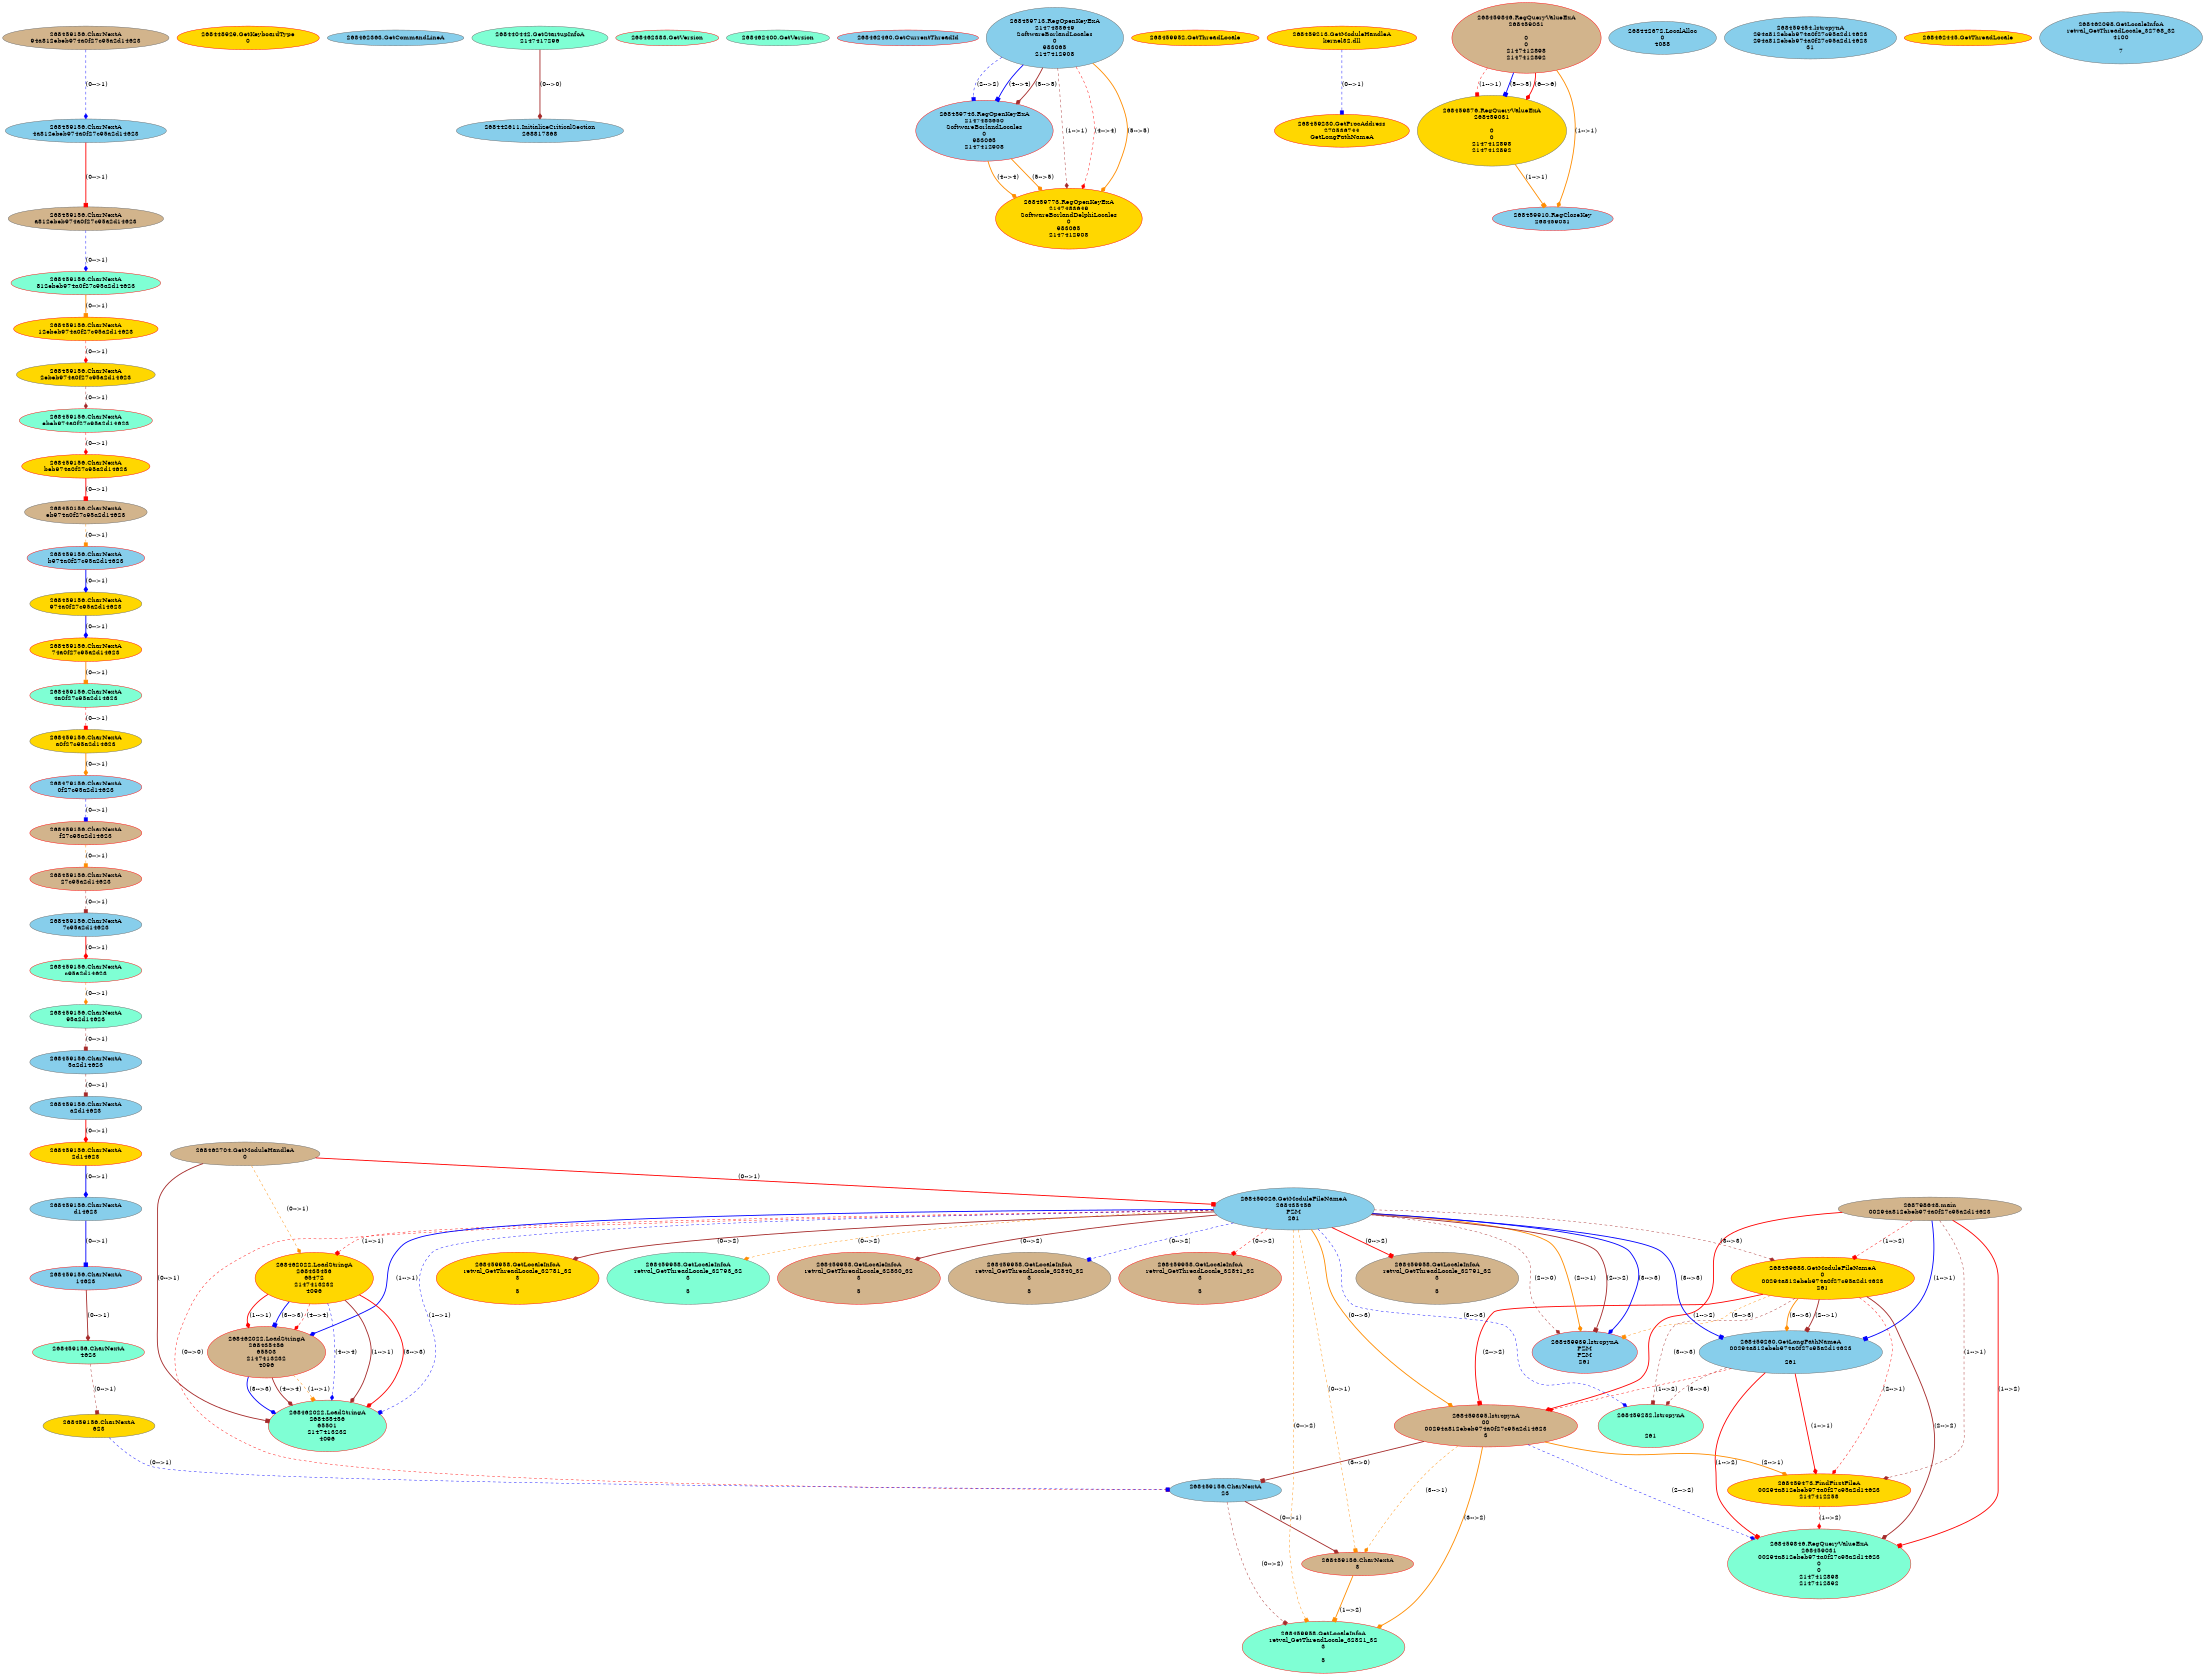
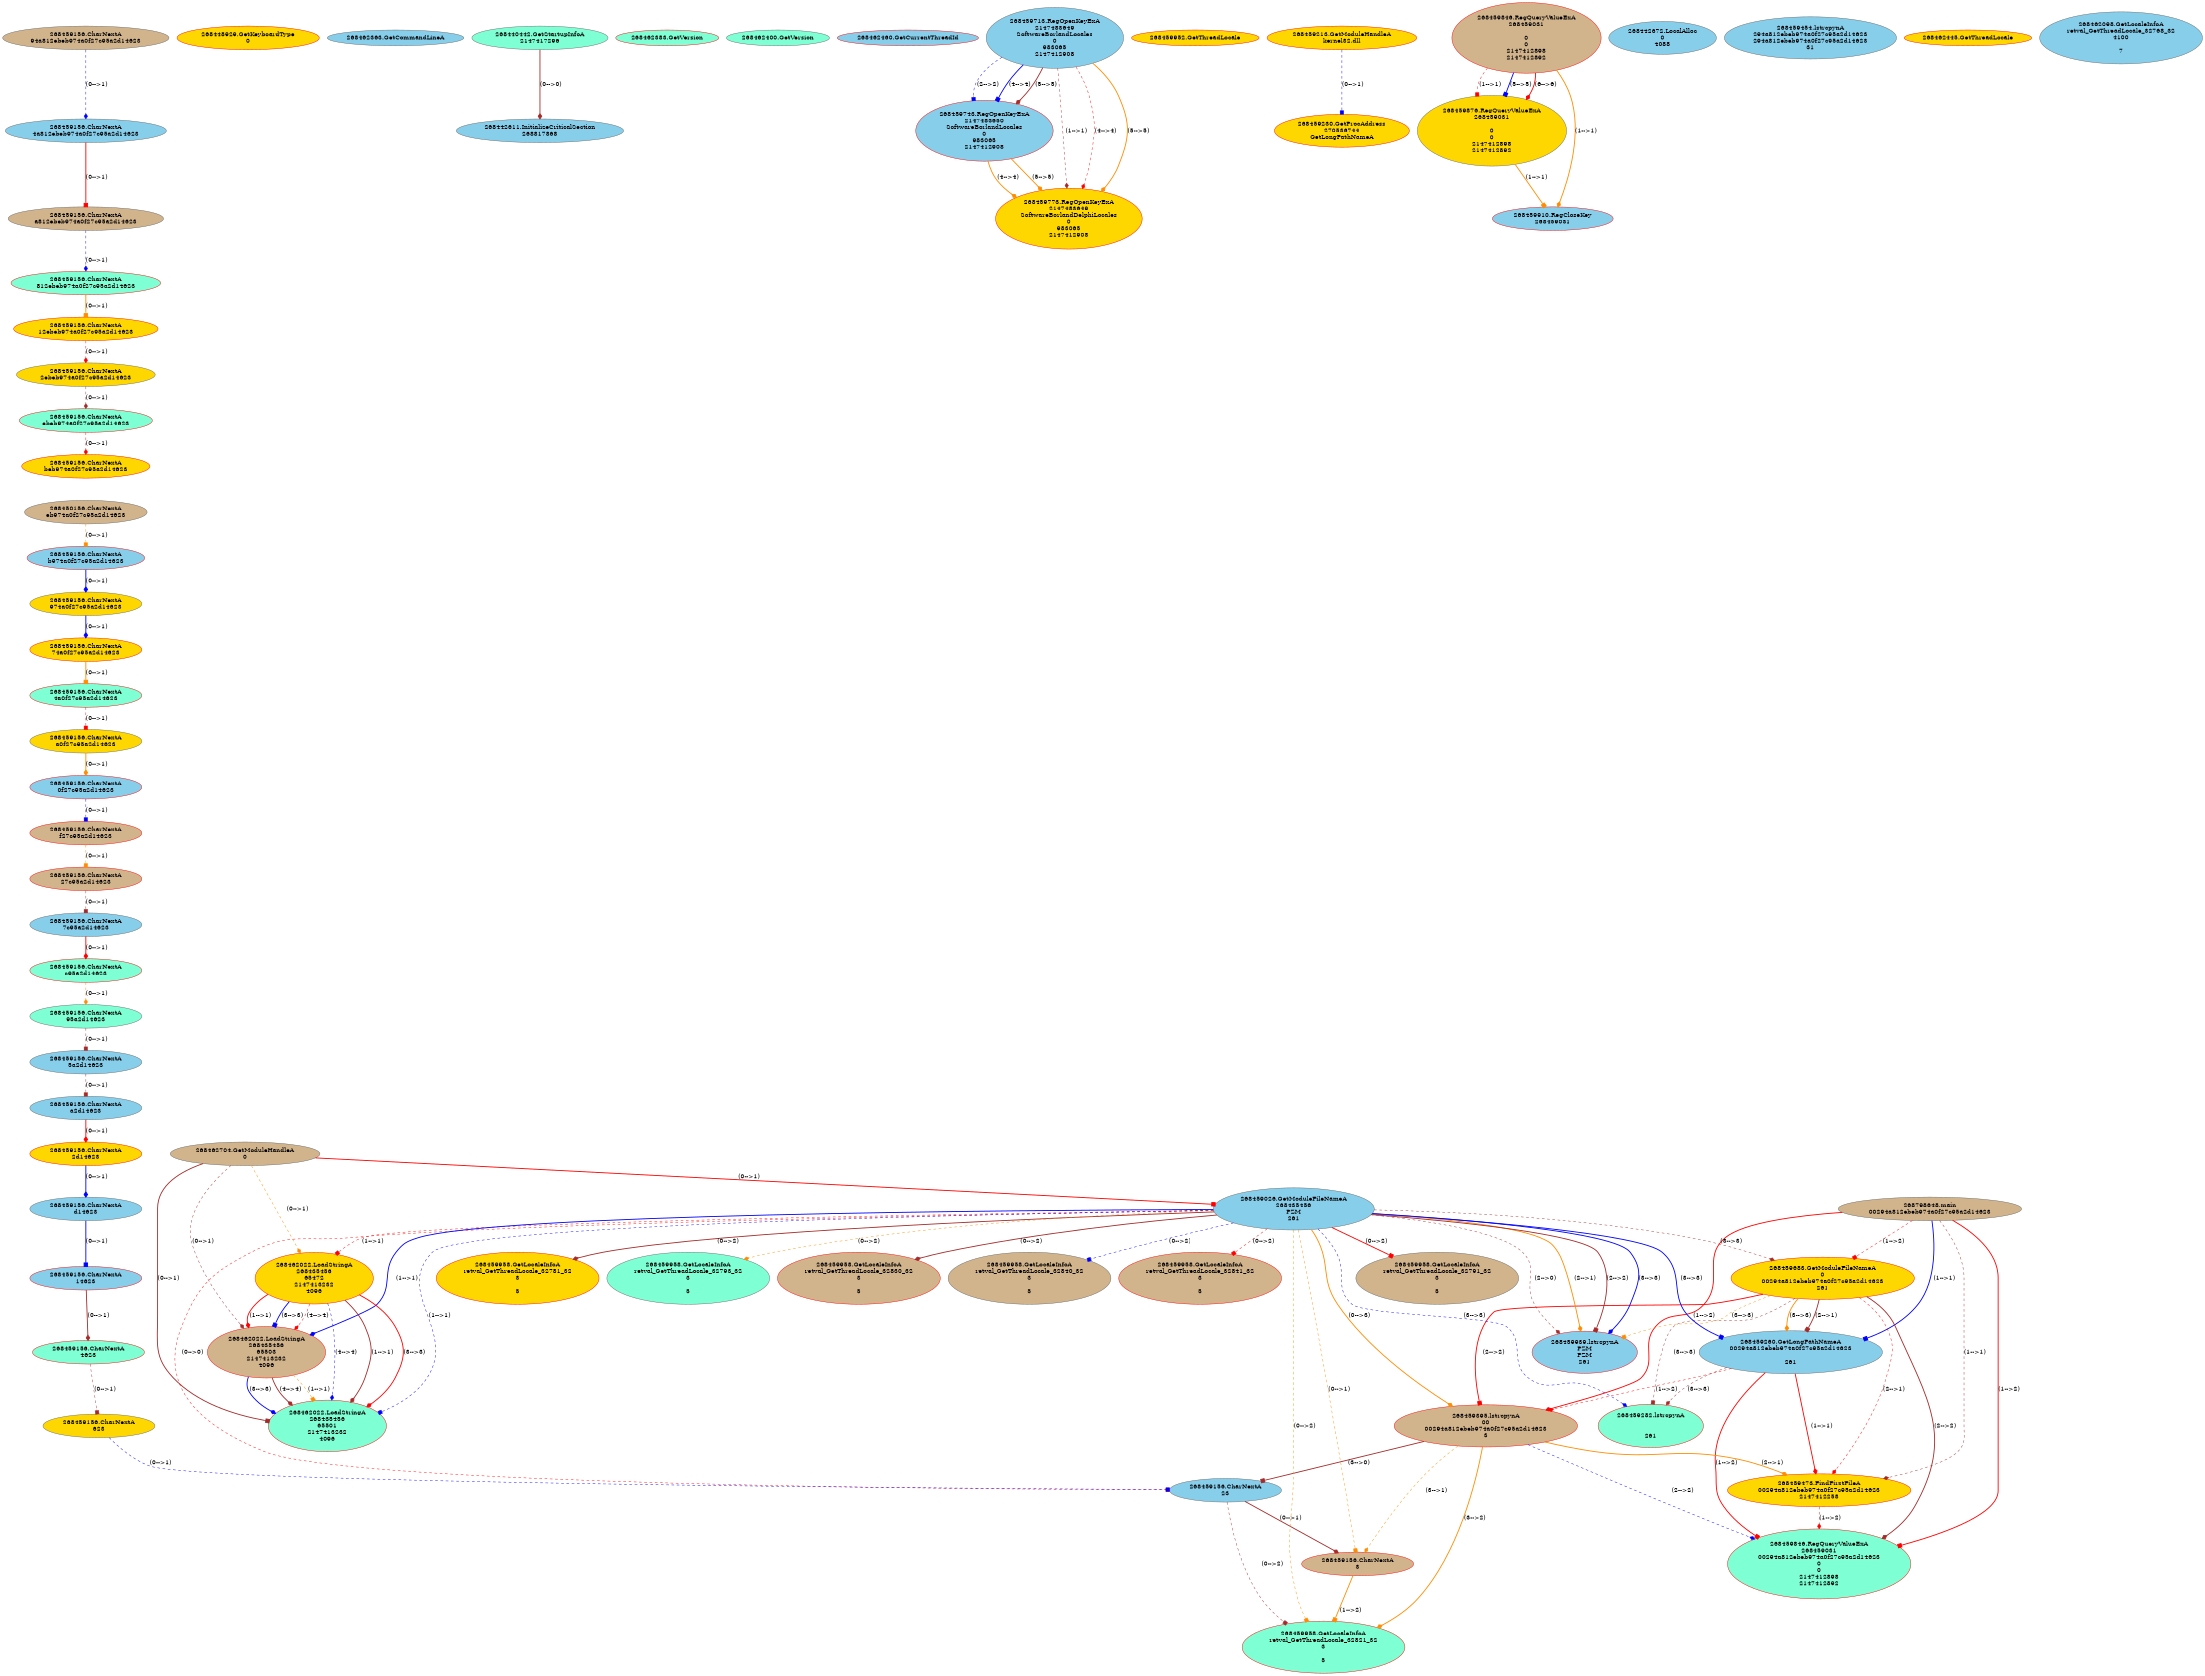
(86, 487) -> none
(86, 787) -> (86, 787)
none -> (192, 1245)
